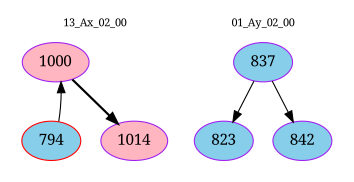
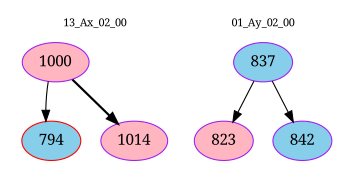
(60, 107) -> (47, 96)
(224, 141) -> (224, 141)
